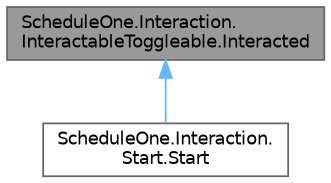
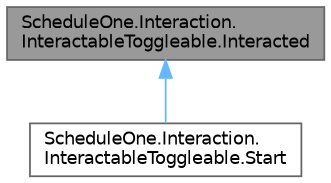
(166, 150) -> (166, 150)
